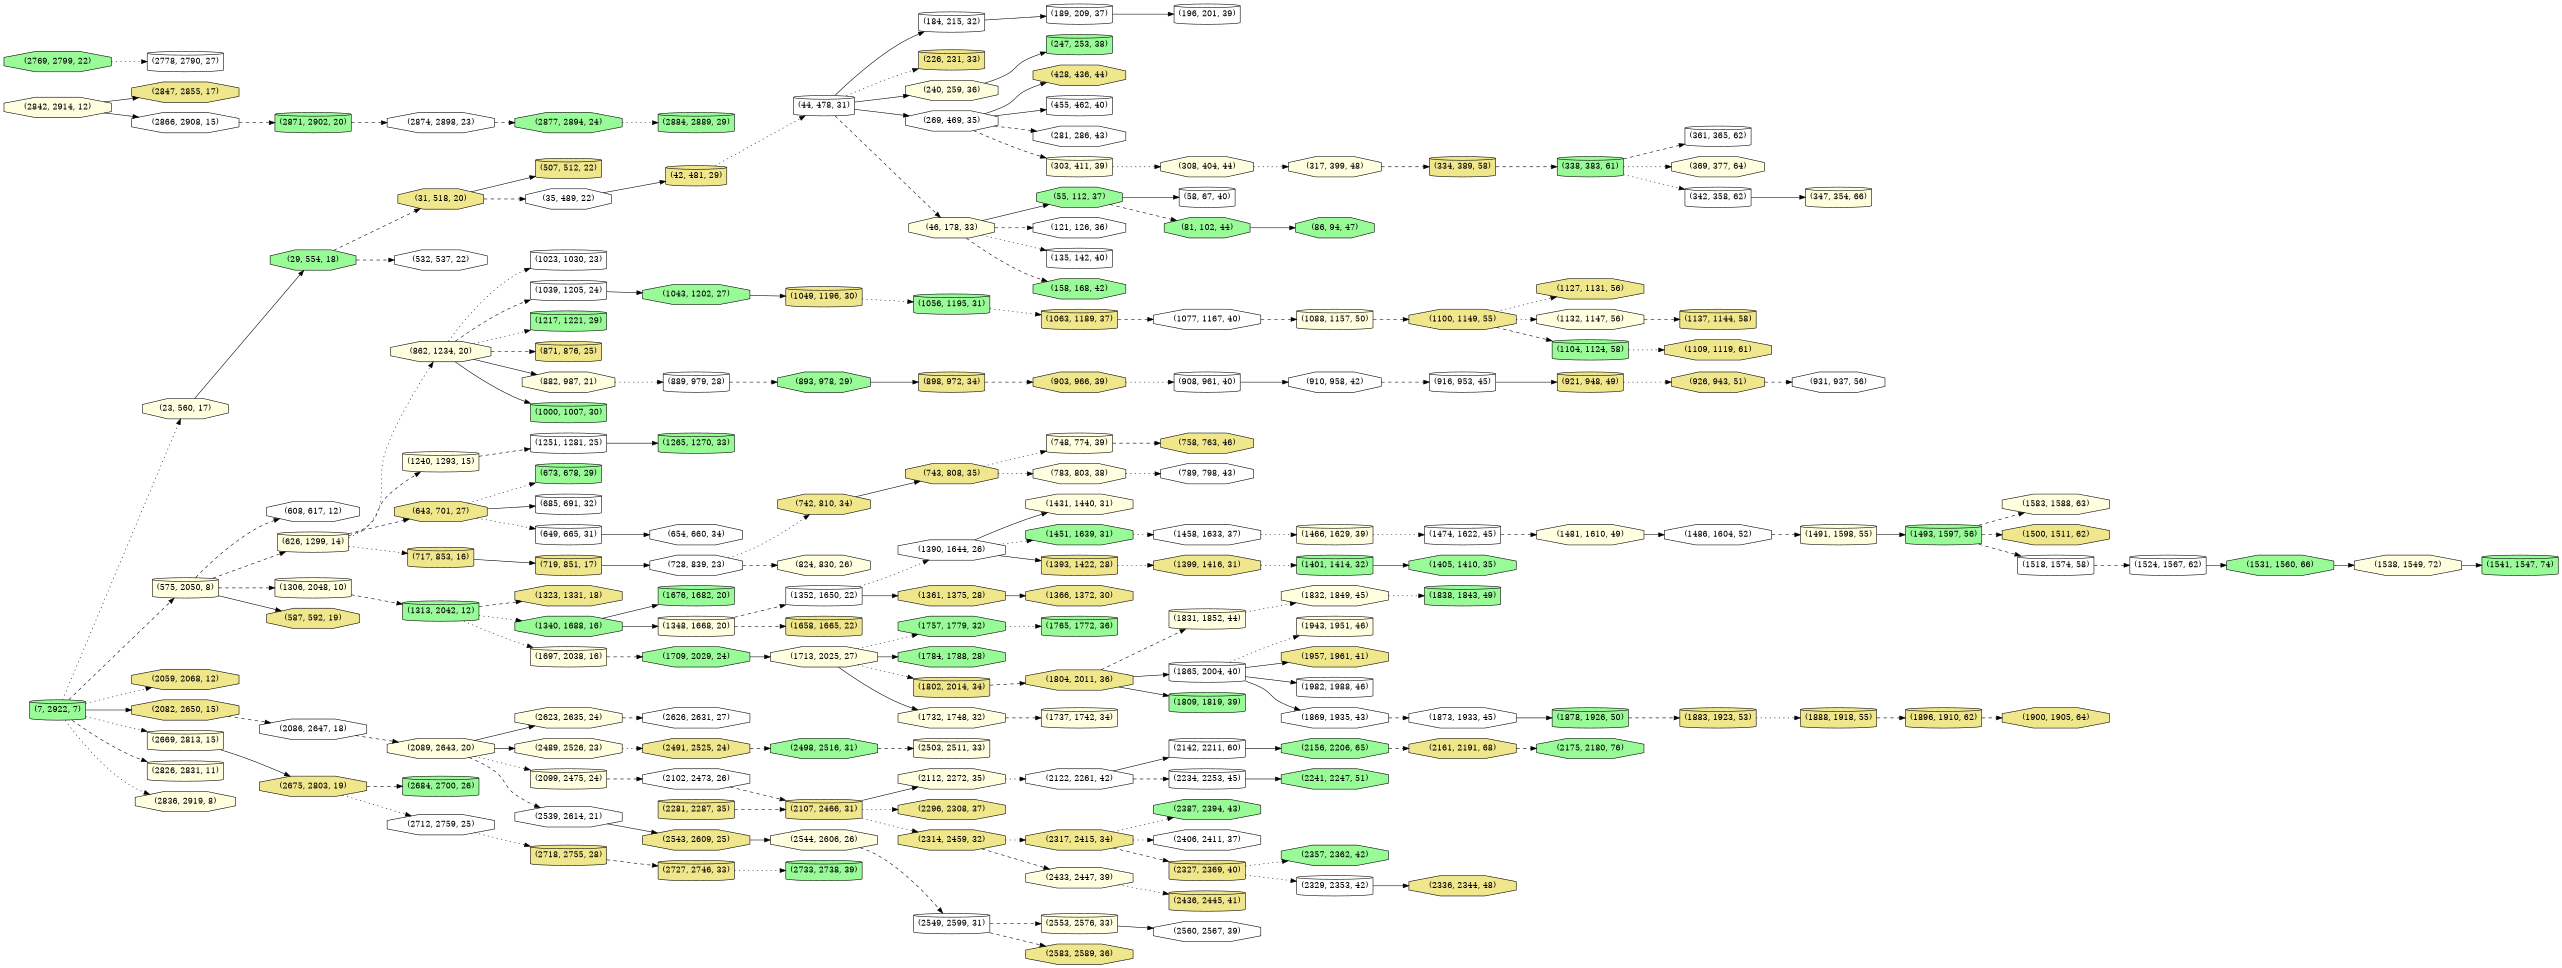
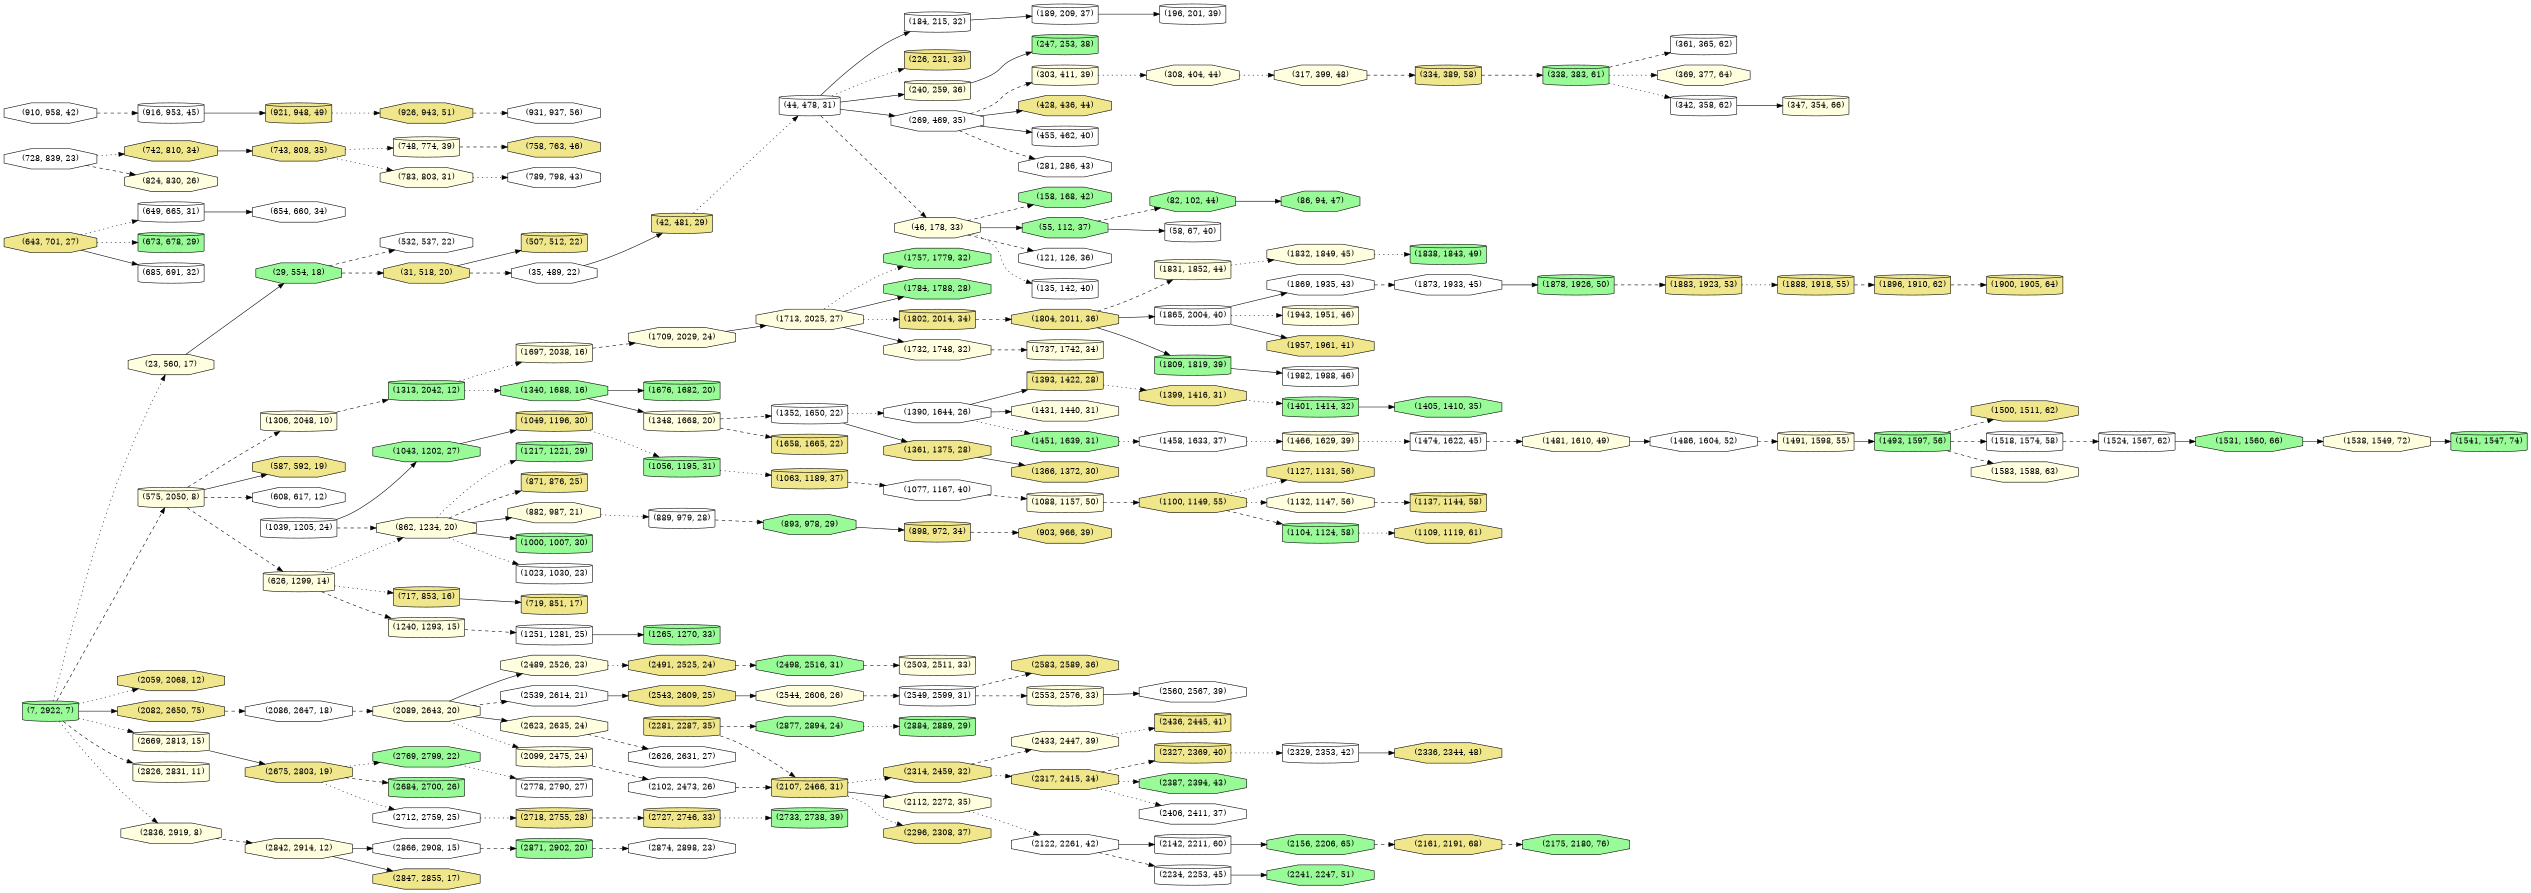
(952, 90) -> (937, 90)
(502, 123) -> (735, 726)
(1207, 228) -> (1193, 201)
(489, 319) -> (354, 528)
(1207, 382) -> none
(1079, 474) -> (426, 177)
(376, 527) -> none
(623, 565) -> none
(569, 596) -> none
(1079, 626) -> none
(696, 657) -> (682, 337)
(1268, 679) -> (1254, 371)
(185, 710) -> (171, 711)
(2056, 718) -> (2025, 285)
none -> (360, 765)
none -> (231, 840)
(1335, 855) -> none
